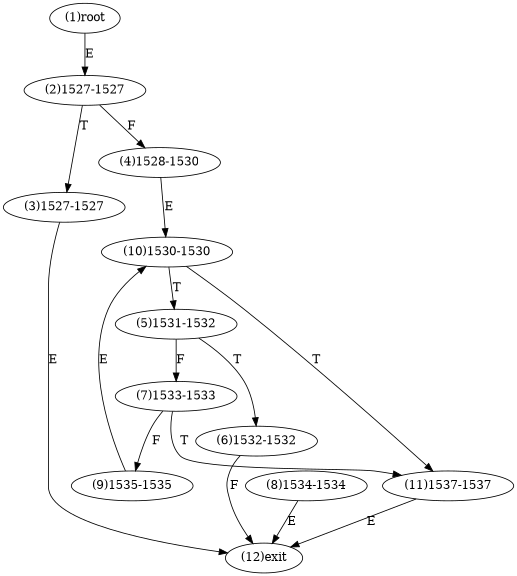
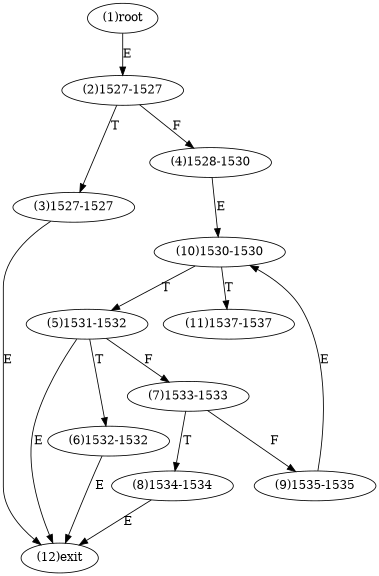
(263, 468) -> (181, 437)
(234, 486) -> (100, 486)
(357, 522) -> (33, 433)
